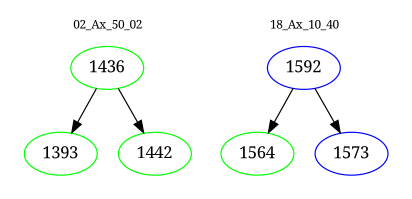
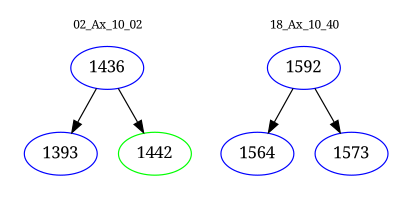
(108, 26) -> (108, 26)
(107, 68) -> (107, 68)
(61, 154) -> (61, 154)
(257, 154) -> (257, 154)
